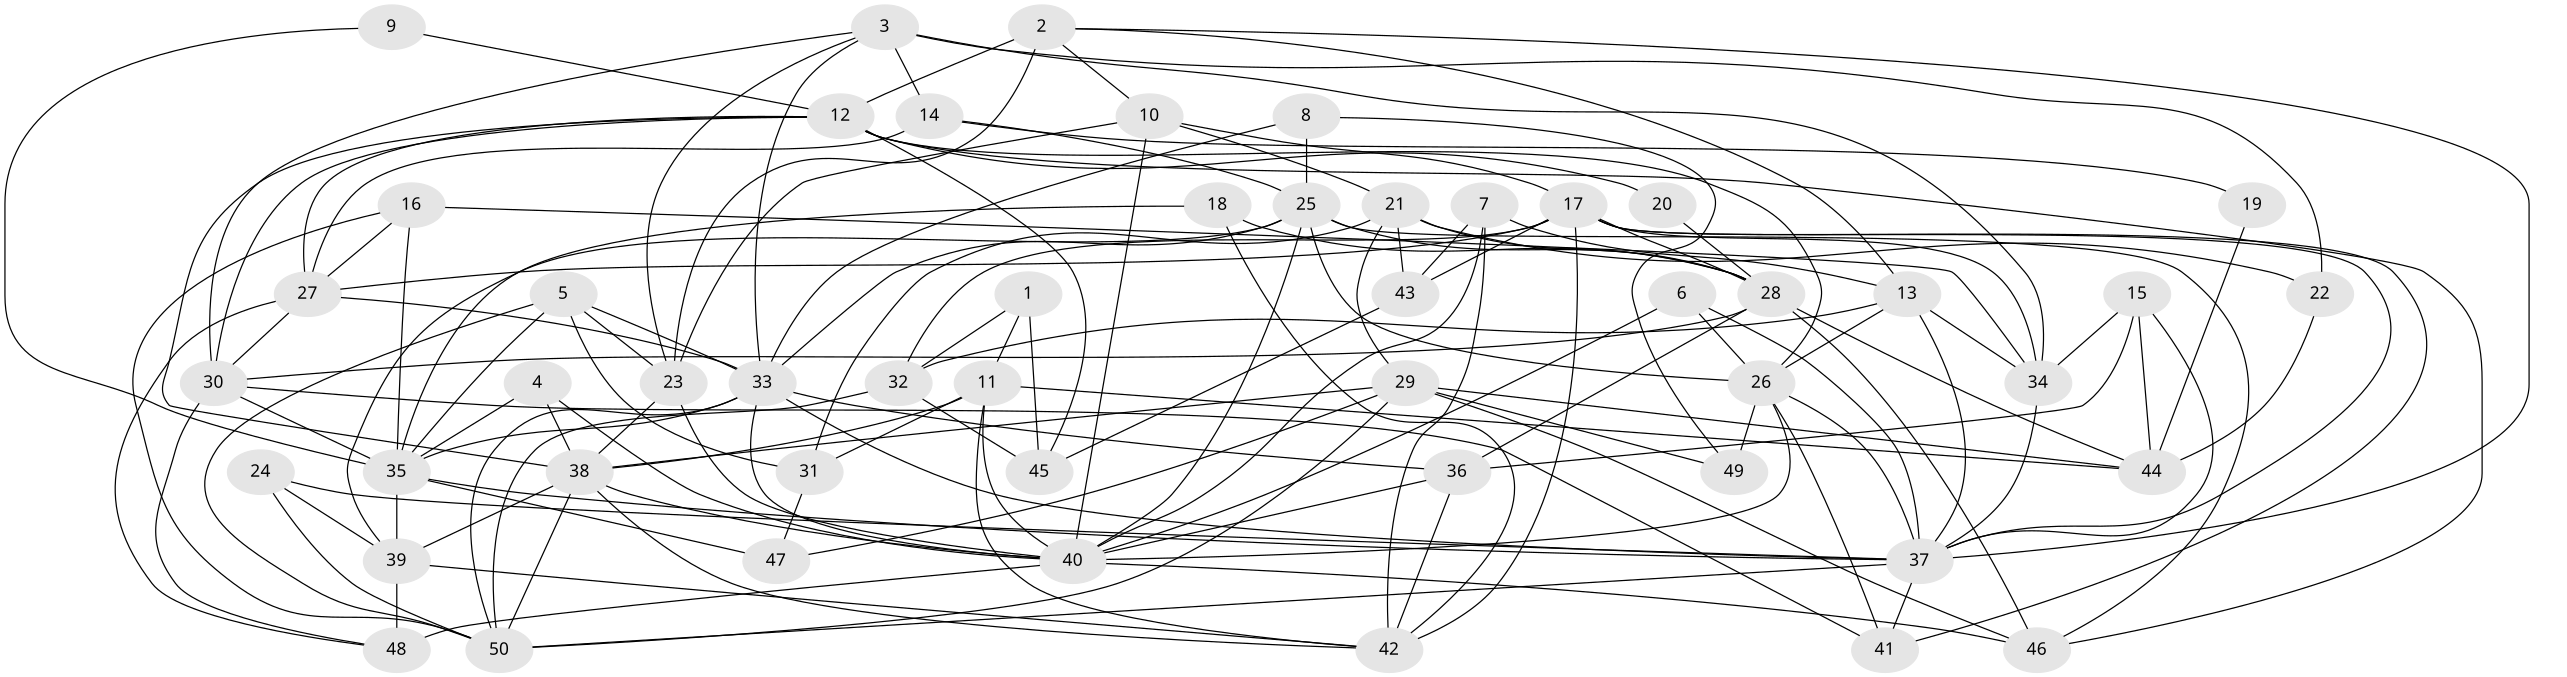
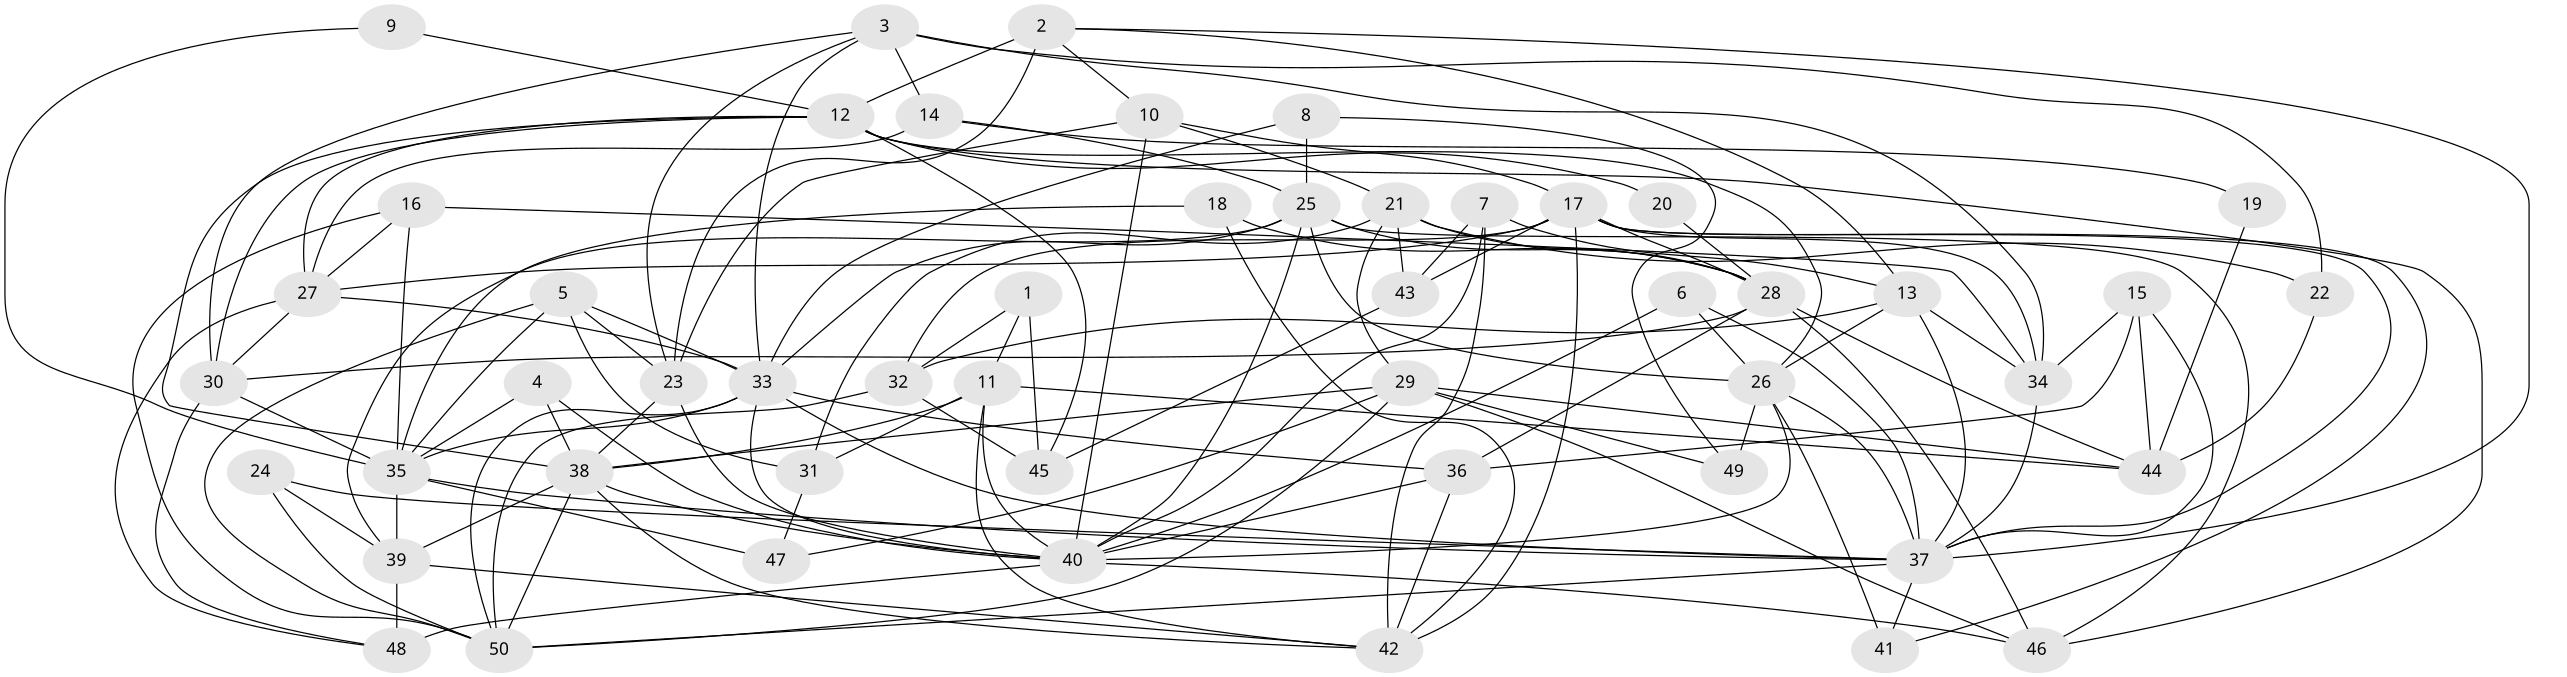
(994, 411) -> none
